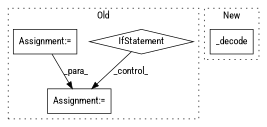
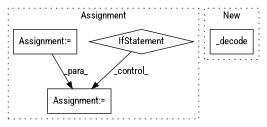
(104, 16) -> (104, 16)
